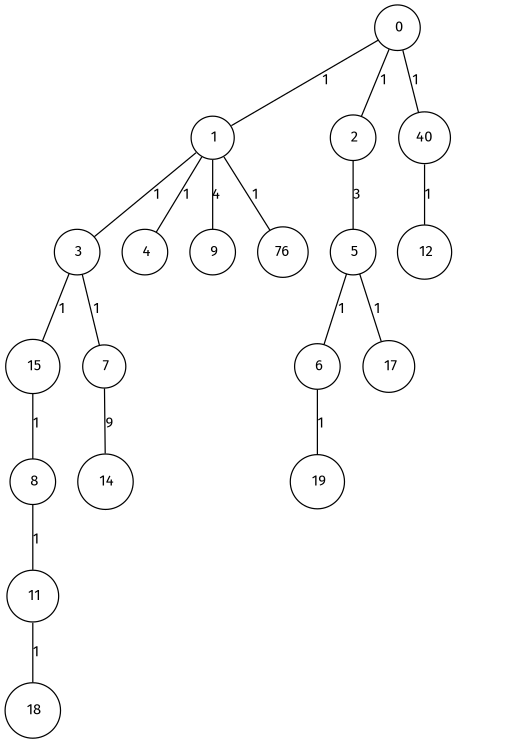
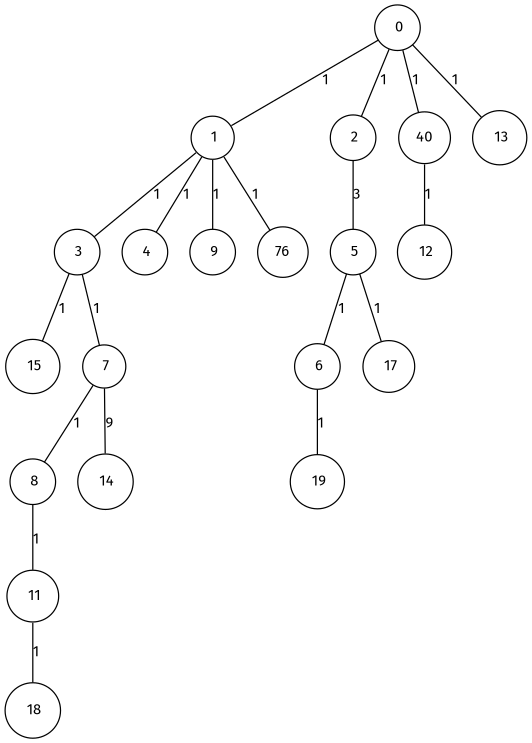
none -> (500, 138)
(216, 195) -> (216, 195)
(33, 426) -> (69, 424)
